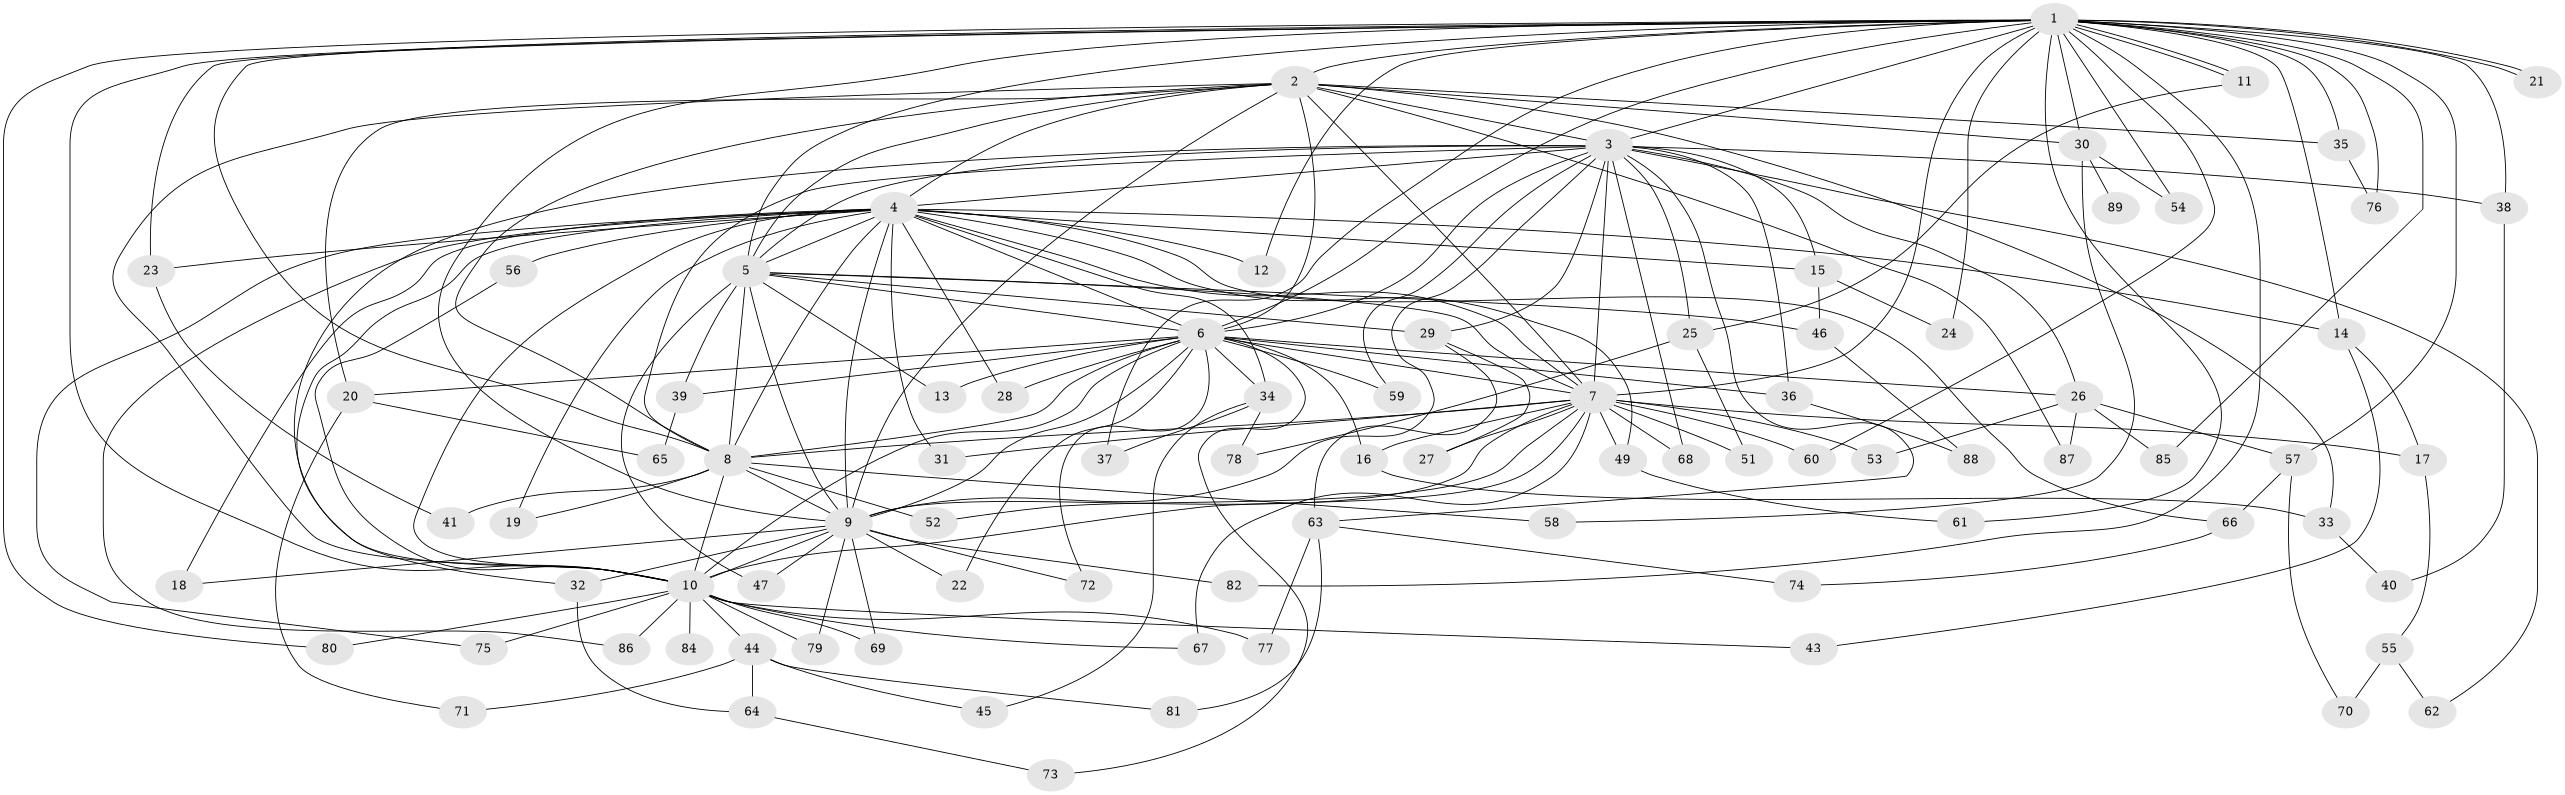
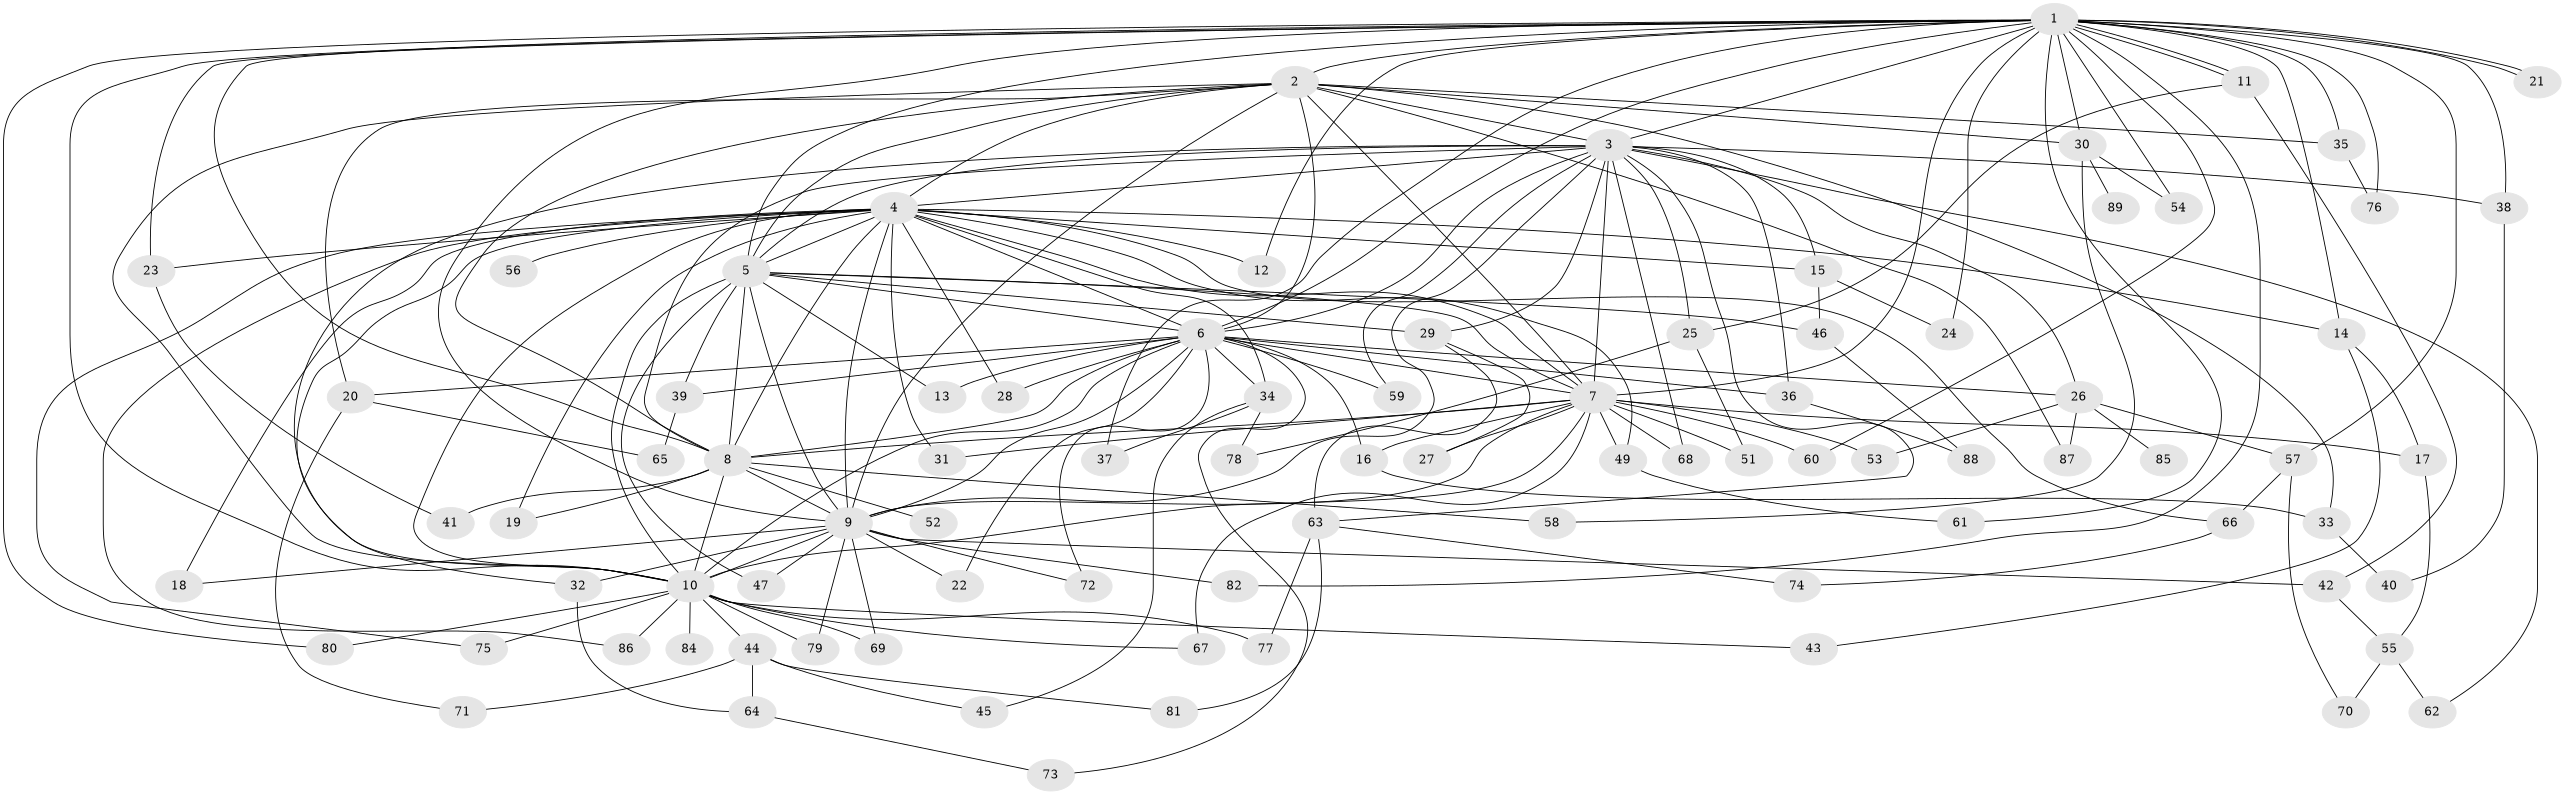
(2423, 151) -> none
(1279, 501) -> none
(353, 505) -> (615, 410)
none -> (2327, 586)
